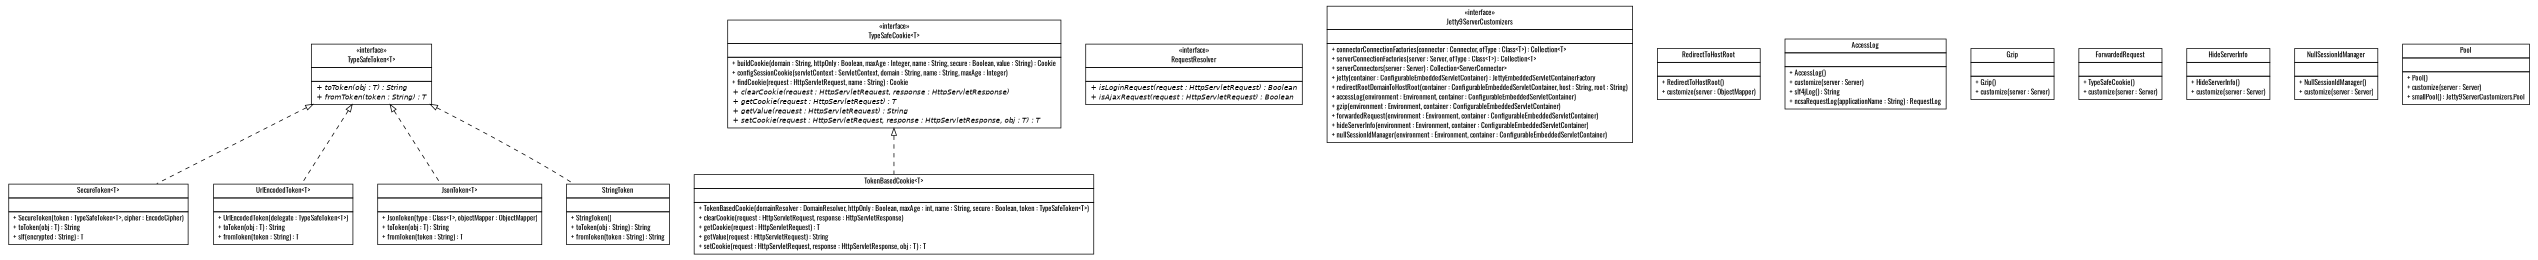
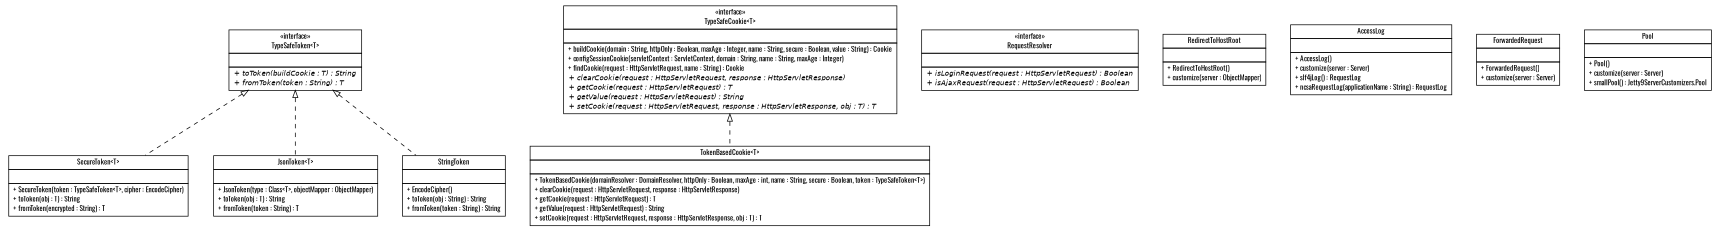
(1479, 74) -> none
(2012, 74) -> none
(2228, 74) -> none
(2336, 74) -> none
(2109, 83) -> (1510, 69)
(362, 88) -> (295, 74)
(1815, 92) -> (1328, 78)
(283, 214) -> none
(591, 218) -> (430, 190)
(49, 237) -> (59, 209)
